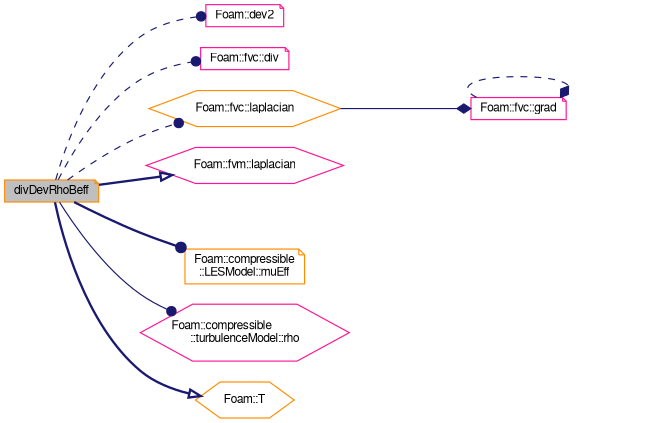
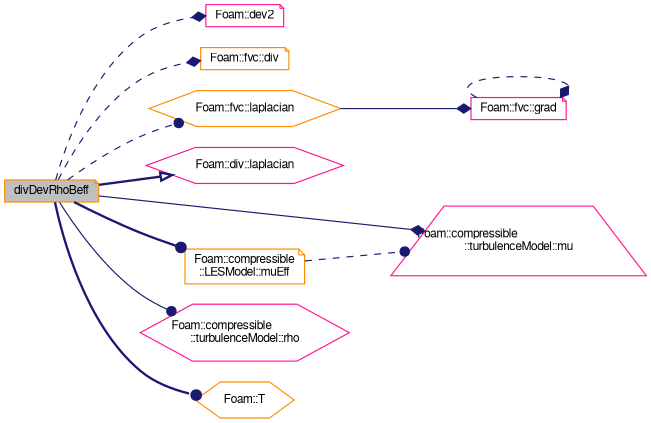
(245, 59) -> (245, 59)
(103, 76) -> (103, 76)
(111, 104) -> (111, 104)
(245, 165) -> (245, 165)
none -> (519, 241)
(98, 317) -> (98, 317)
